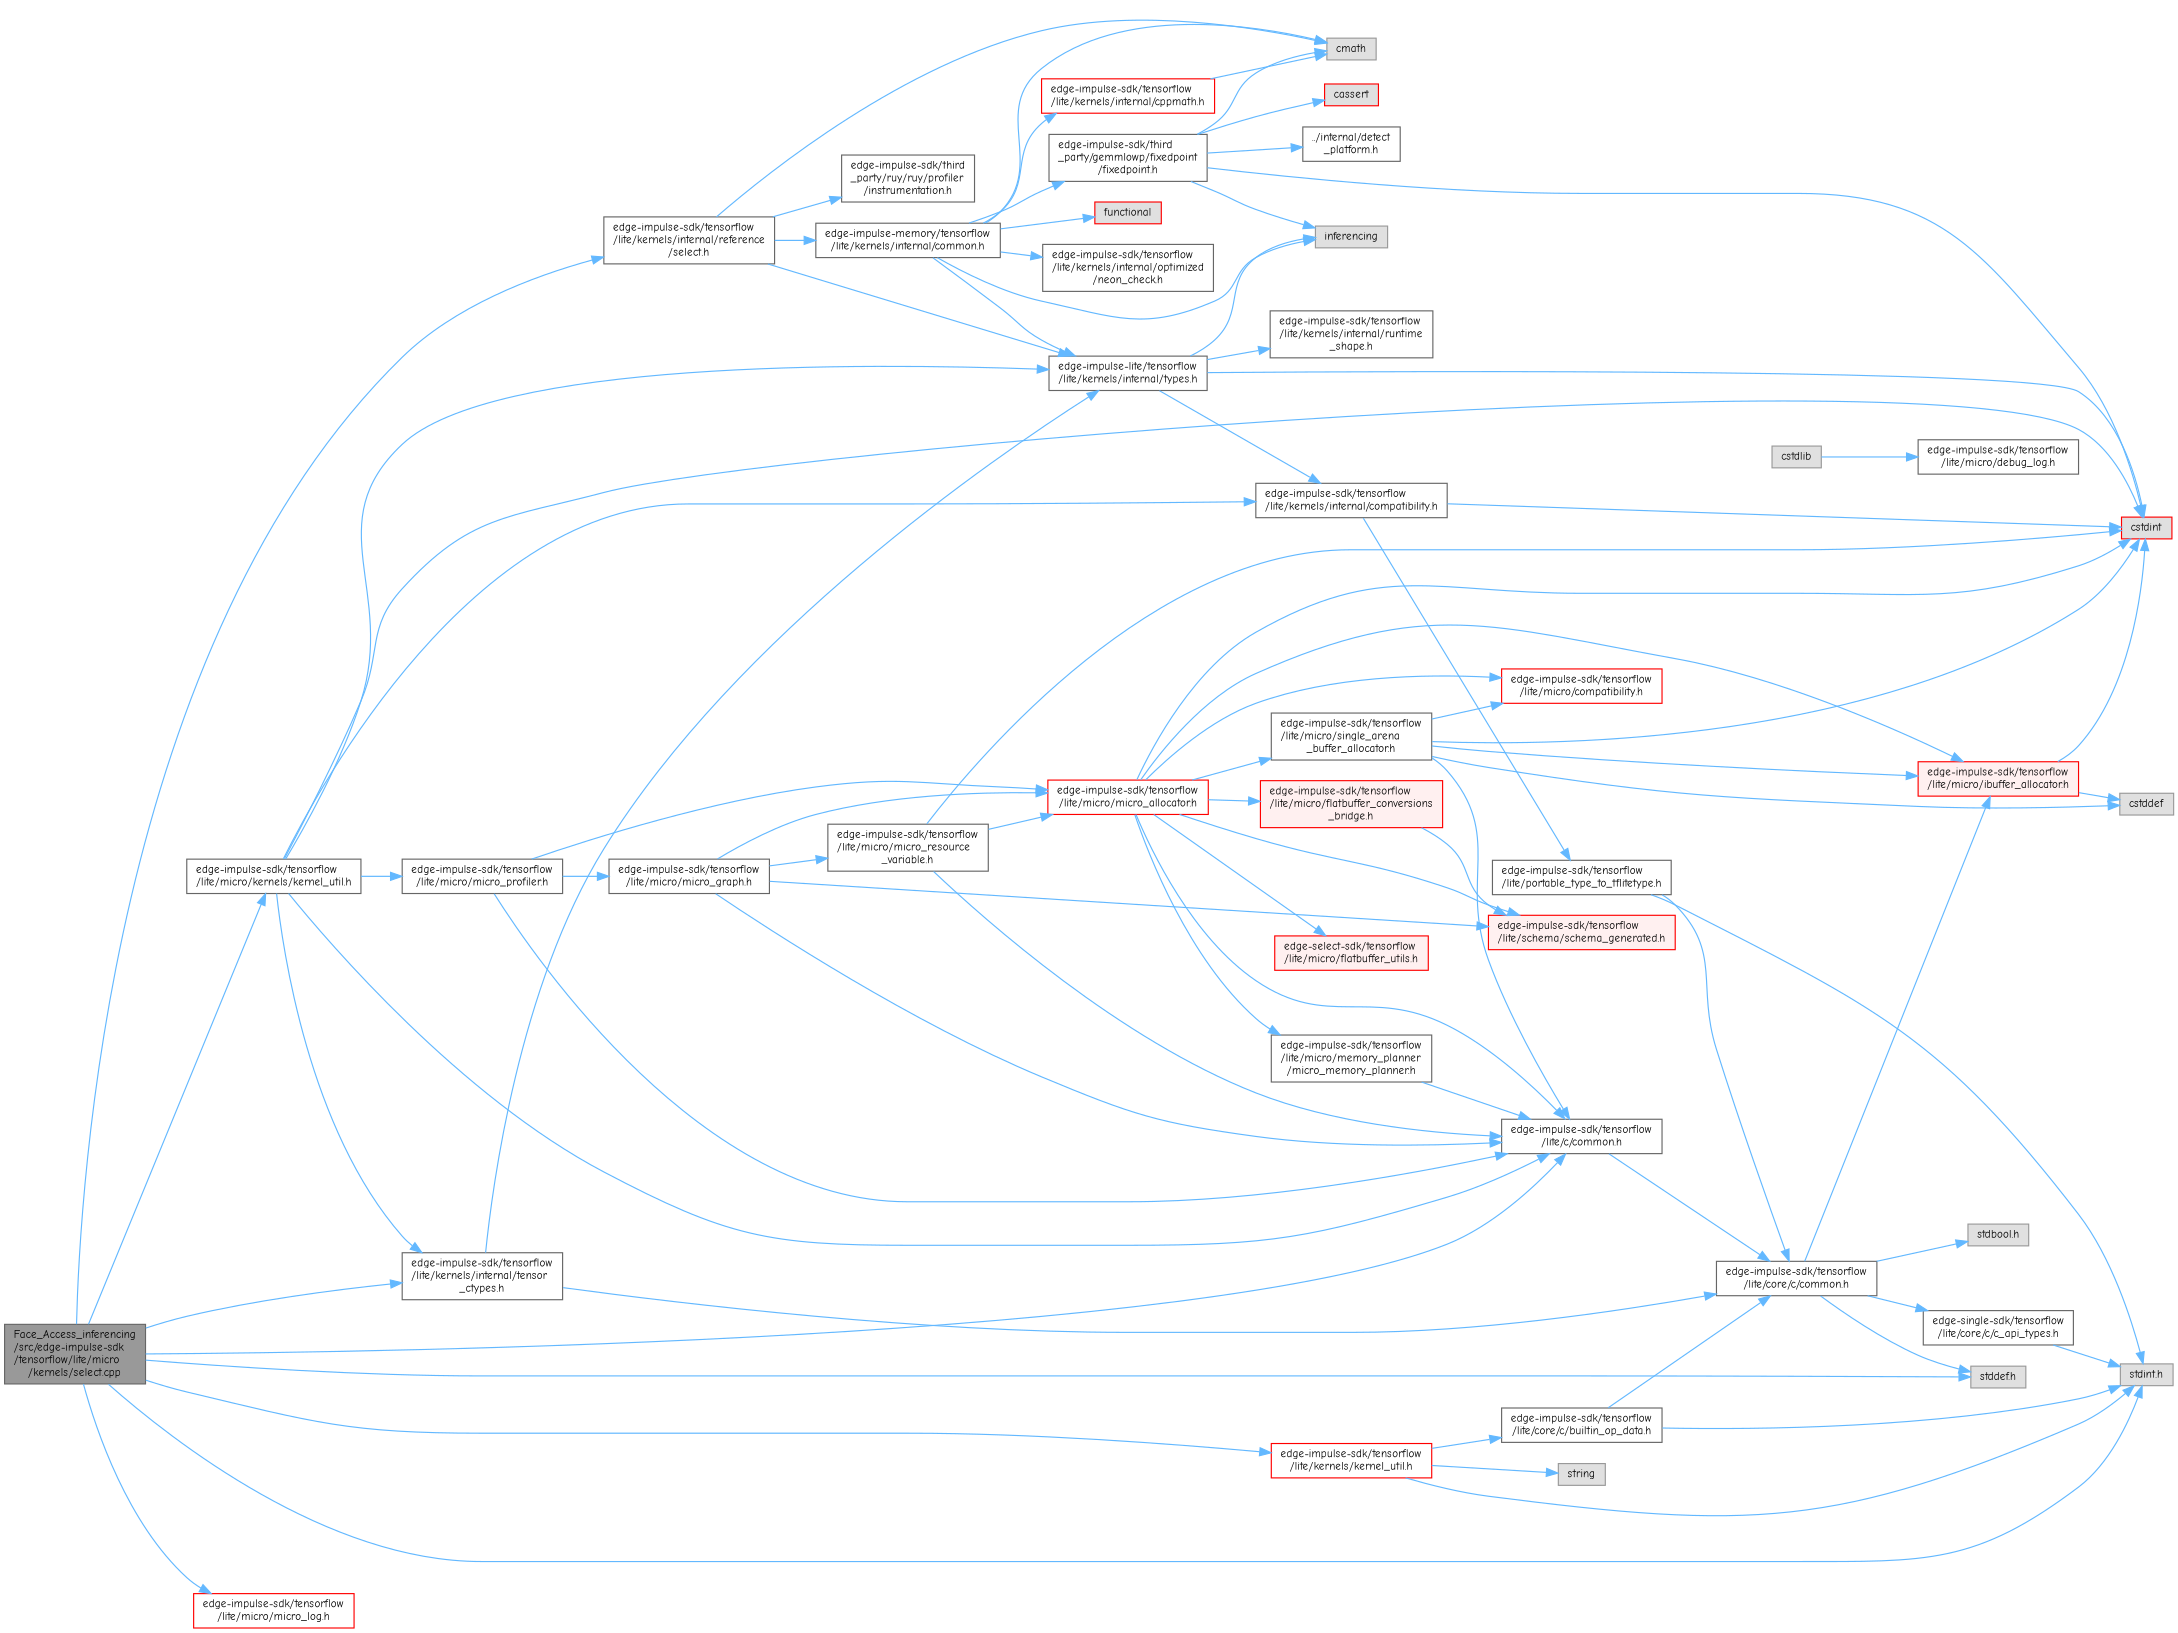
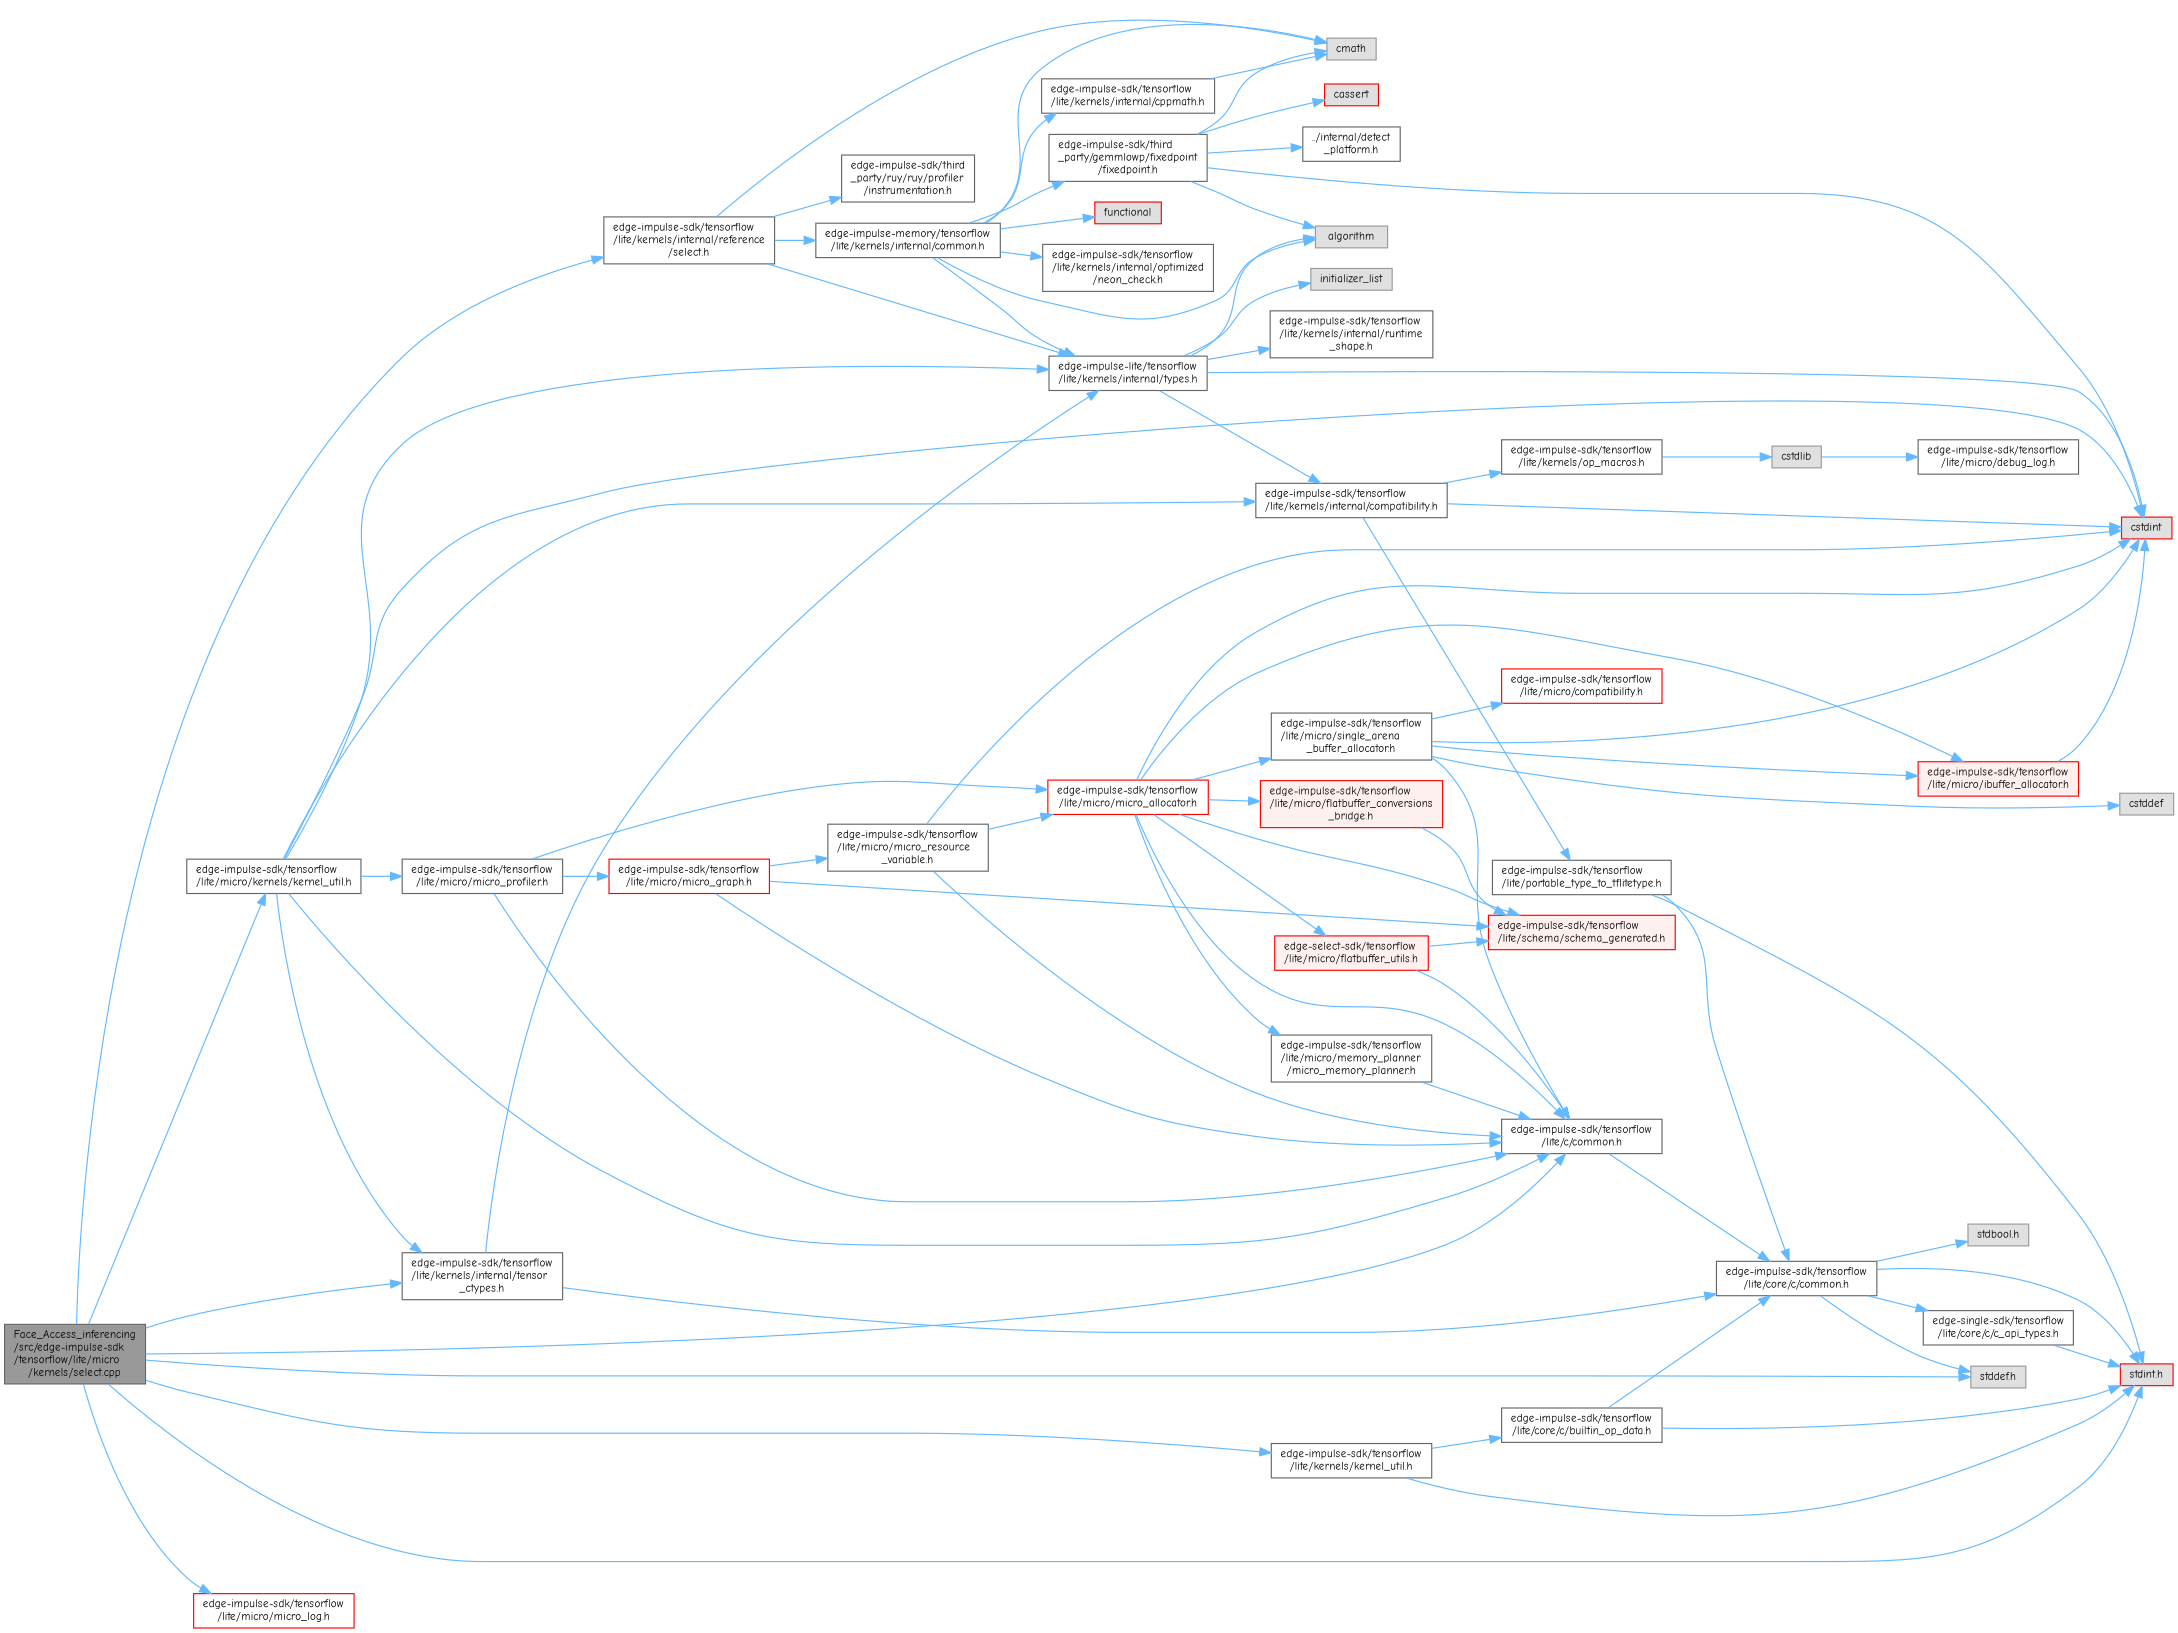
(1128, 96) -> (1128, 96)
(1352, 237) -> (1352, 237)
none -> (1352, 279)
none -> (1582, 457)
(1305, 690) -> none
(2094, 795) -> none
(872, 803) -> none
(689, 876) -> (689, 876)
none -> (1453, 944)
none -> (1499, 1030)
(1891, 1046) -> (2018, 1280)
(2147, 1375) -> (2147, 1375)
(1352, 1461) -> (1352, 1461)
(1582, 1474) -> none
